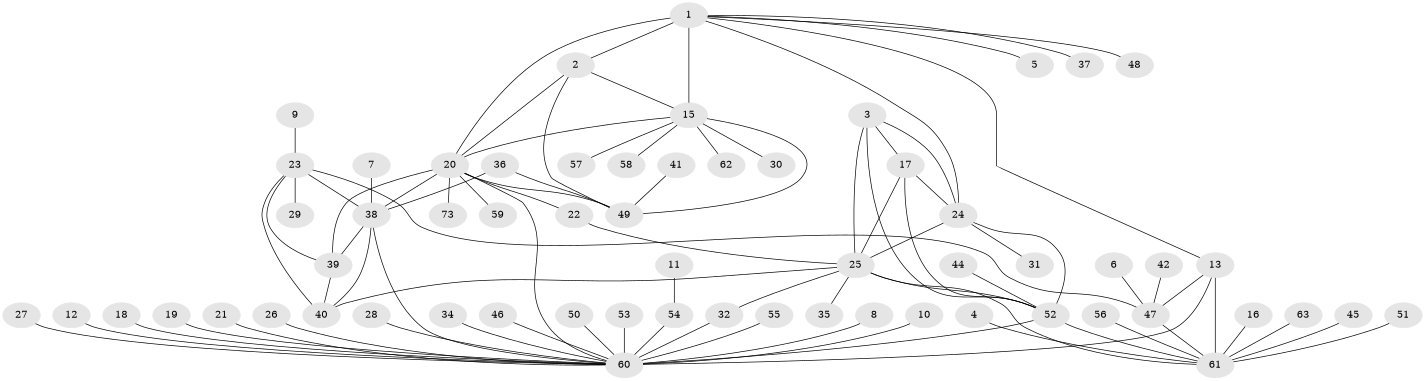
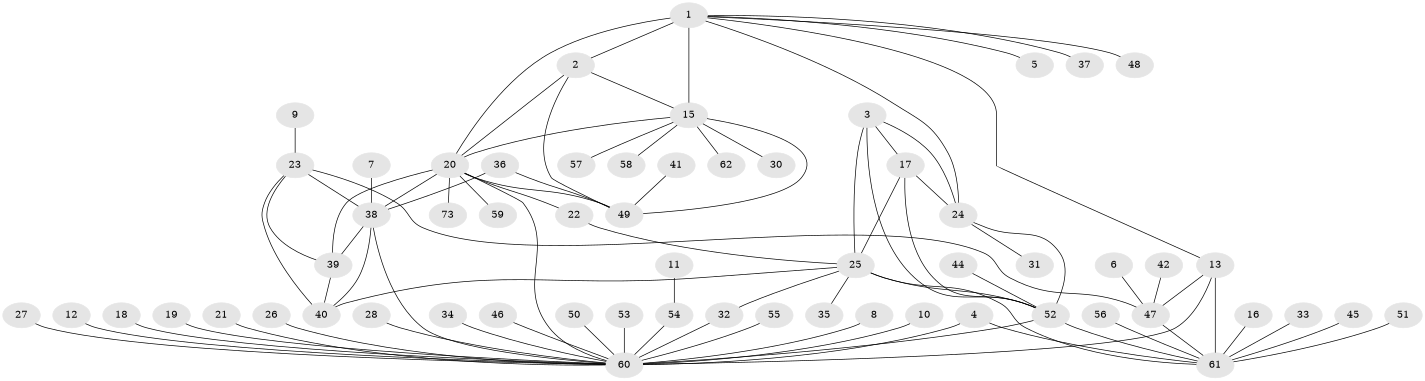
(295, 215) -> none
(901, 243) -> none
(1303, 315) -> (1303, 315)
none -> (803, 355)
